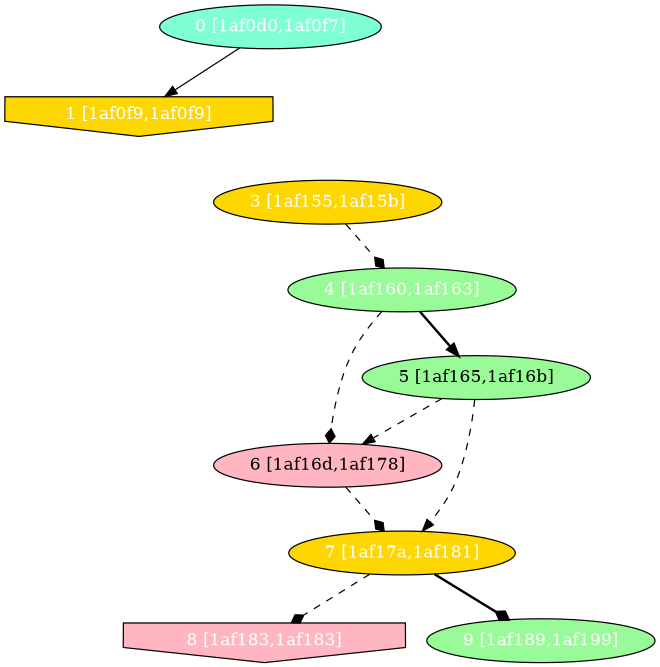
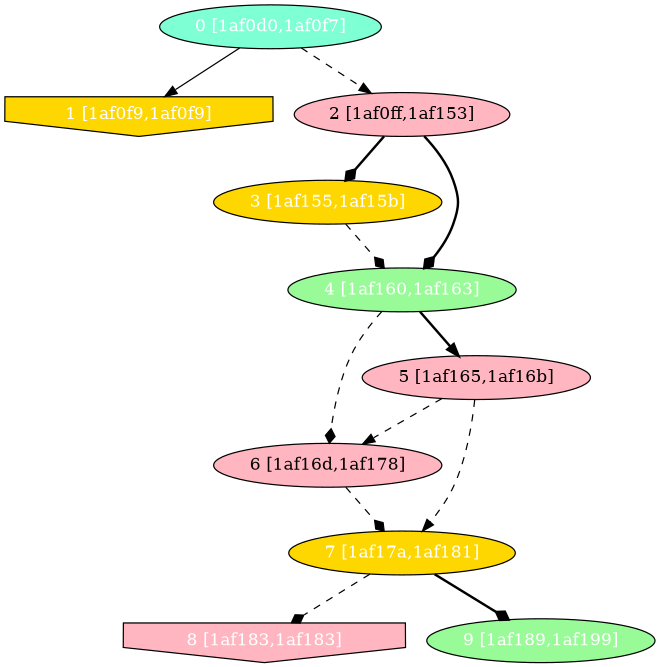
none -> (402, 114)
(476, 378) -> (476, 378)
